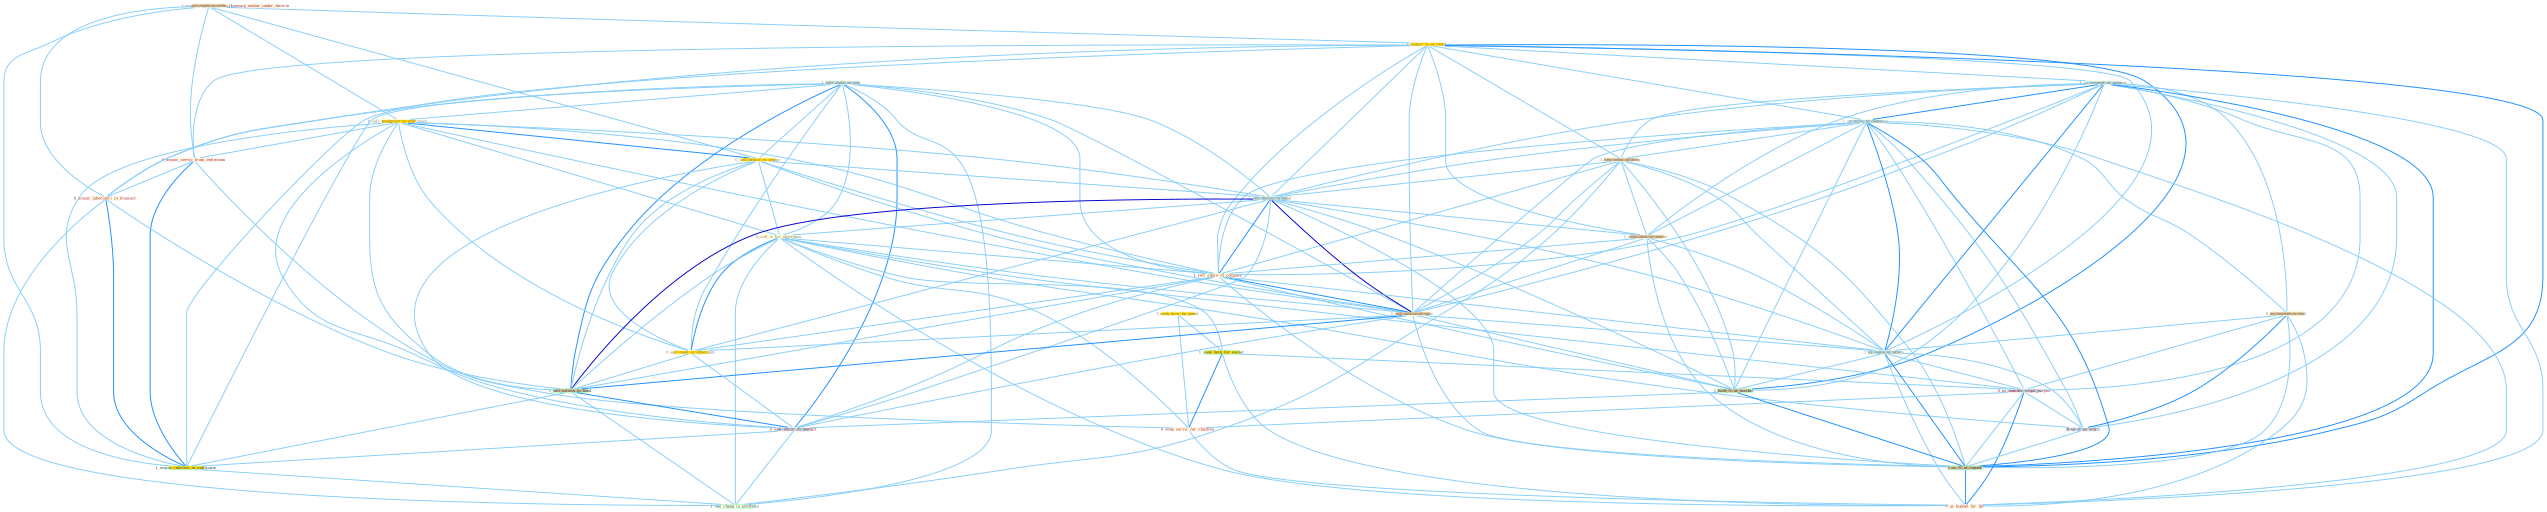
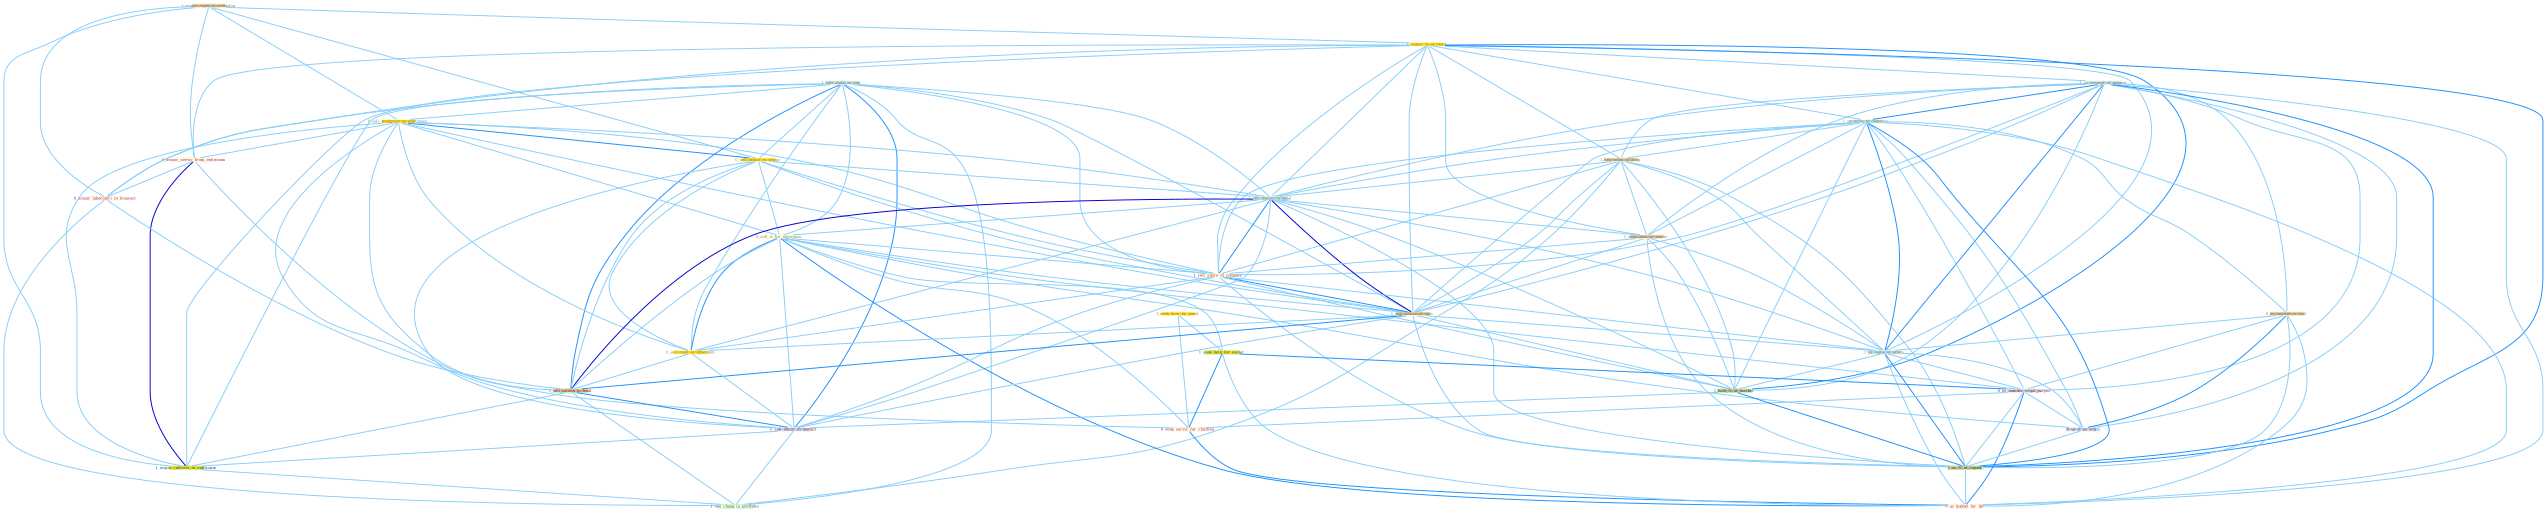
(261, 6) -> none
(150, 312) -> (150, 312)
(735, 330) -> (786, 319)
(895, 333) -> none
(114, 350) -> none
(1604, 371) -> (1604, 371)
(571, 391) -> (571, 391)
(1214, 467) -> (1214, 467)
(1965, 487) -> (1965, 487)
(1561, 497) -> (1561, 497)
